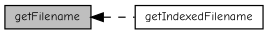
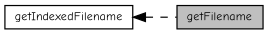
(119, 17) -> (161, 17)
